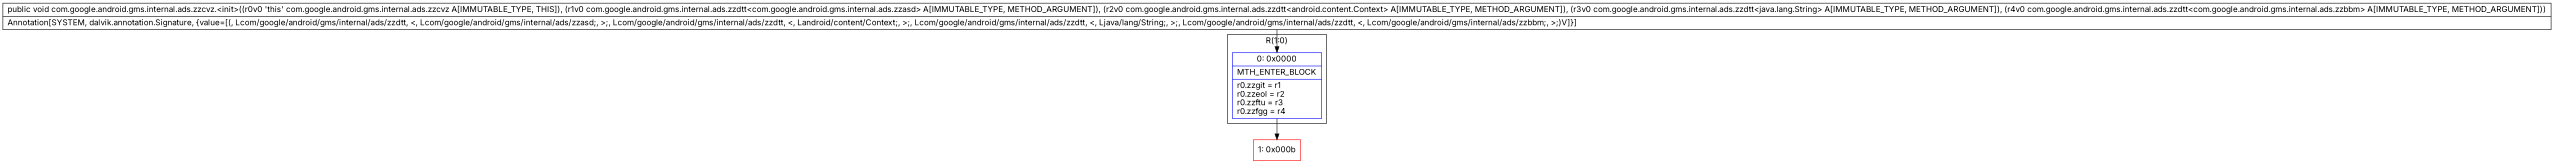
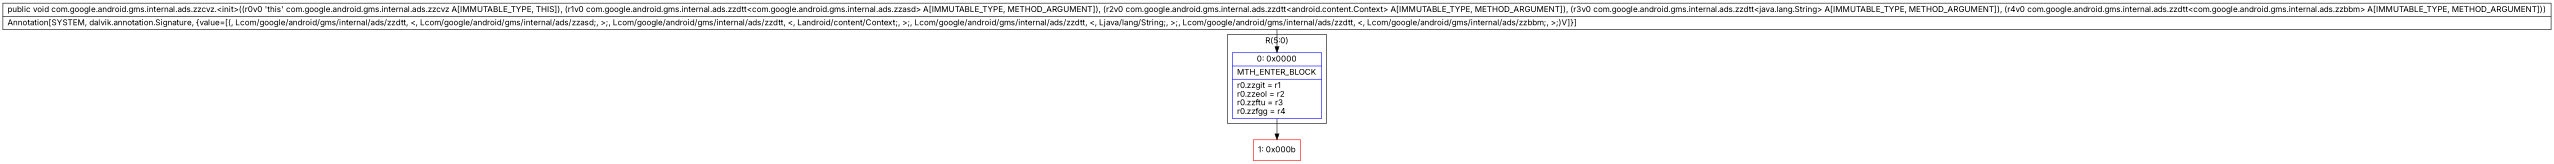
(1277, 41) -> (1277, 41)
